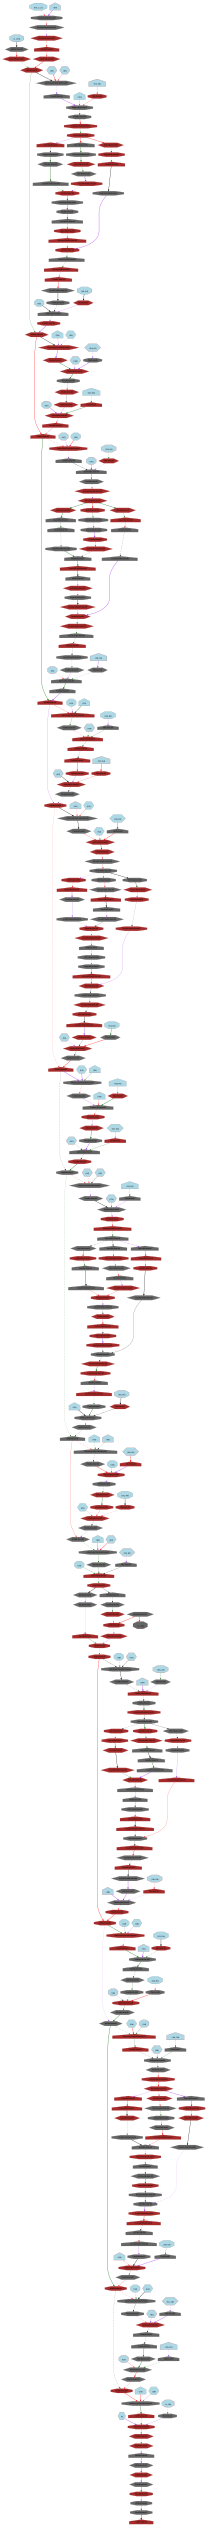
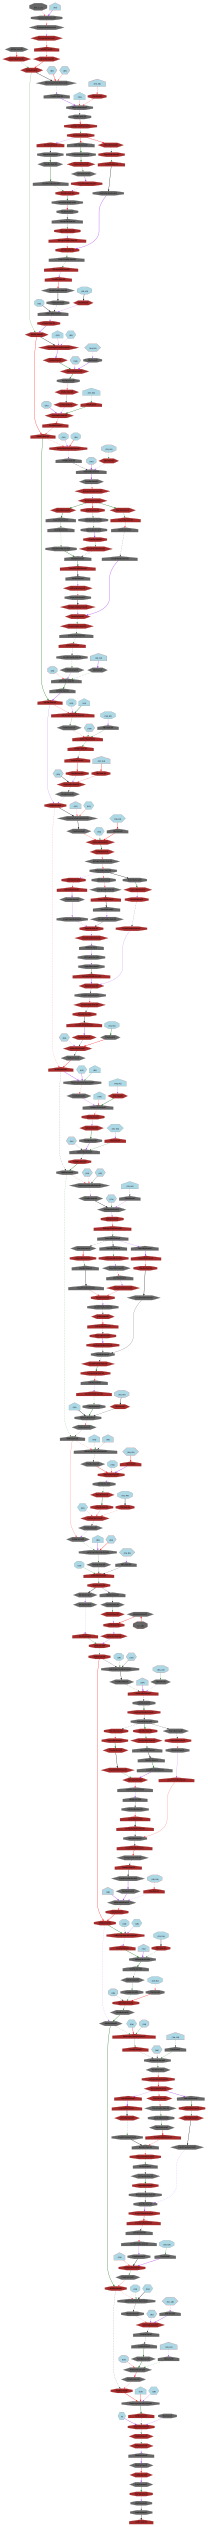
(38, 7) -> (38, 7)
(17, 38) -> none
(139, 1618) -> (141, 1620)
(168, 2404) -> none
